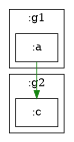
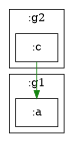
(37, 79) -> (37, 79)
